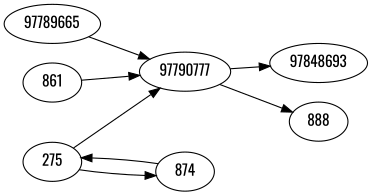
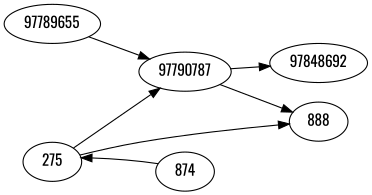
(52, 24) -> (52, 24)
(319, 63) -> (319, 63)
(185, 72) -> (185, 72)
(52, 83) -> none
(112, 174) -> (179, 136)
